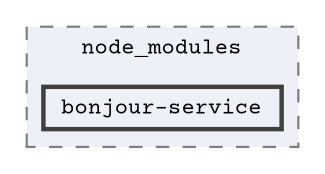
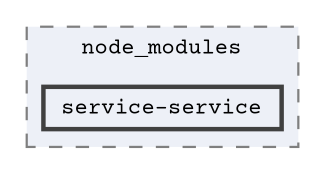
(163, 108) -> (163, 108)
